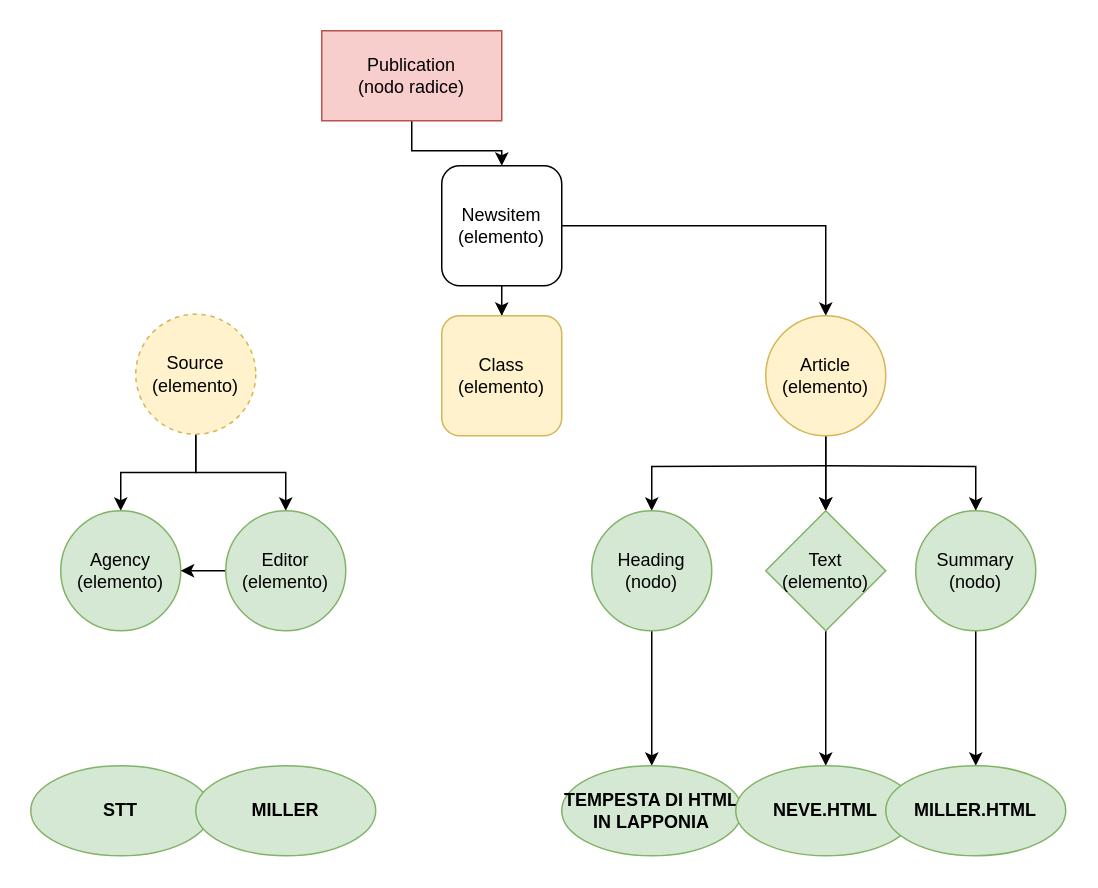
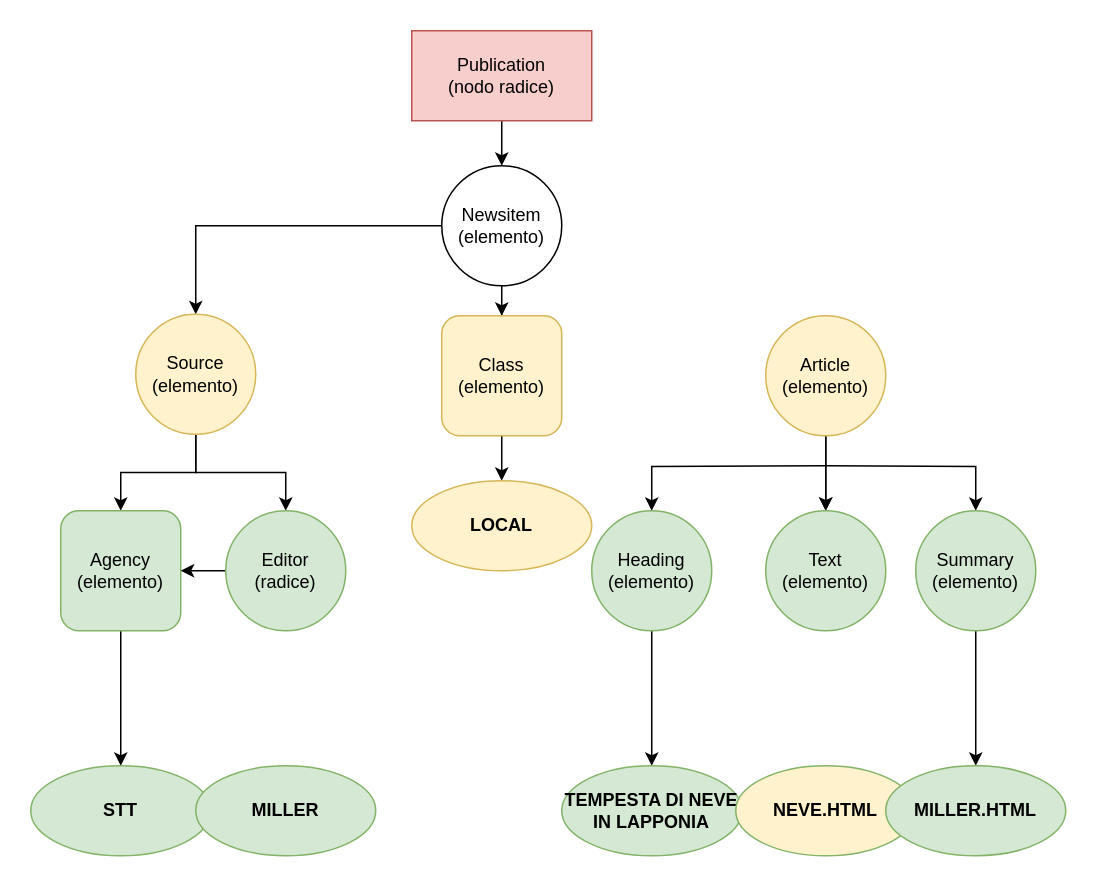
(412, 76) -> (502, 76)
none -> (280, 226)
(502, 226) -> (502, 226)
(734, 226) -> none
(196, 374) -> (196, 374)
none -> (502, 464)
none -> (502, 526)
(121, 571) -> (121, 571)
(286, 571) -> (286, 571)
(652, 571) -> (652, 571)
(826, 571) -> (826, 571)
(976, 571) -> (976, 571)
none -> (121, 693)
(826, 693) -> none
(652, 811) -> (652, 811)
(826, 811) -> (826, 811)
